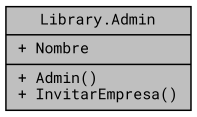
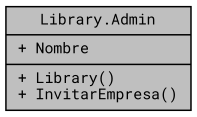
(58, 78) -> (67, 78)
